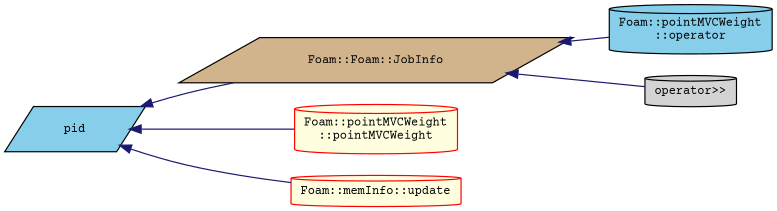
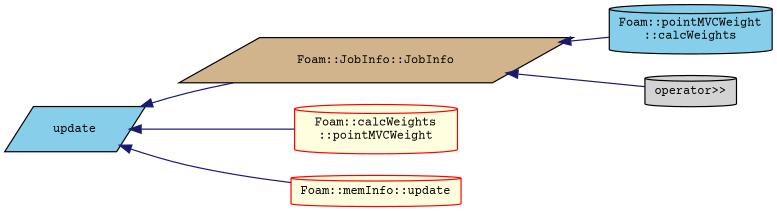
(691, 29) -> (691, 29)
(376, 60) -> (376, 60)
(75, 129) -> (75, 129)
(376, 129) -> (376, 129)
